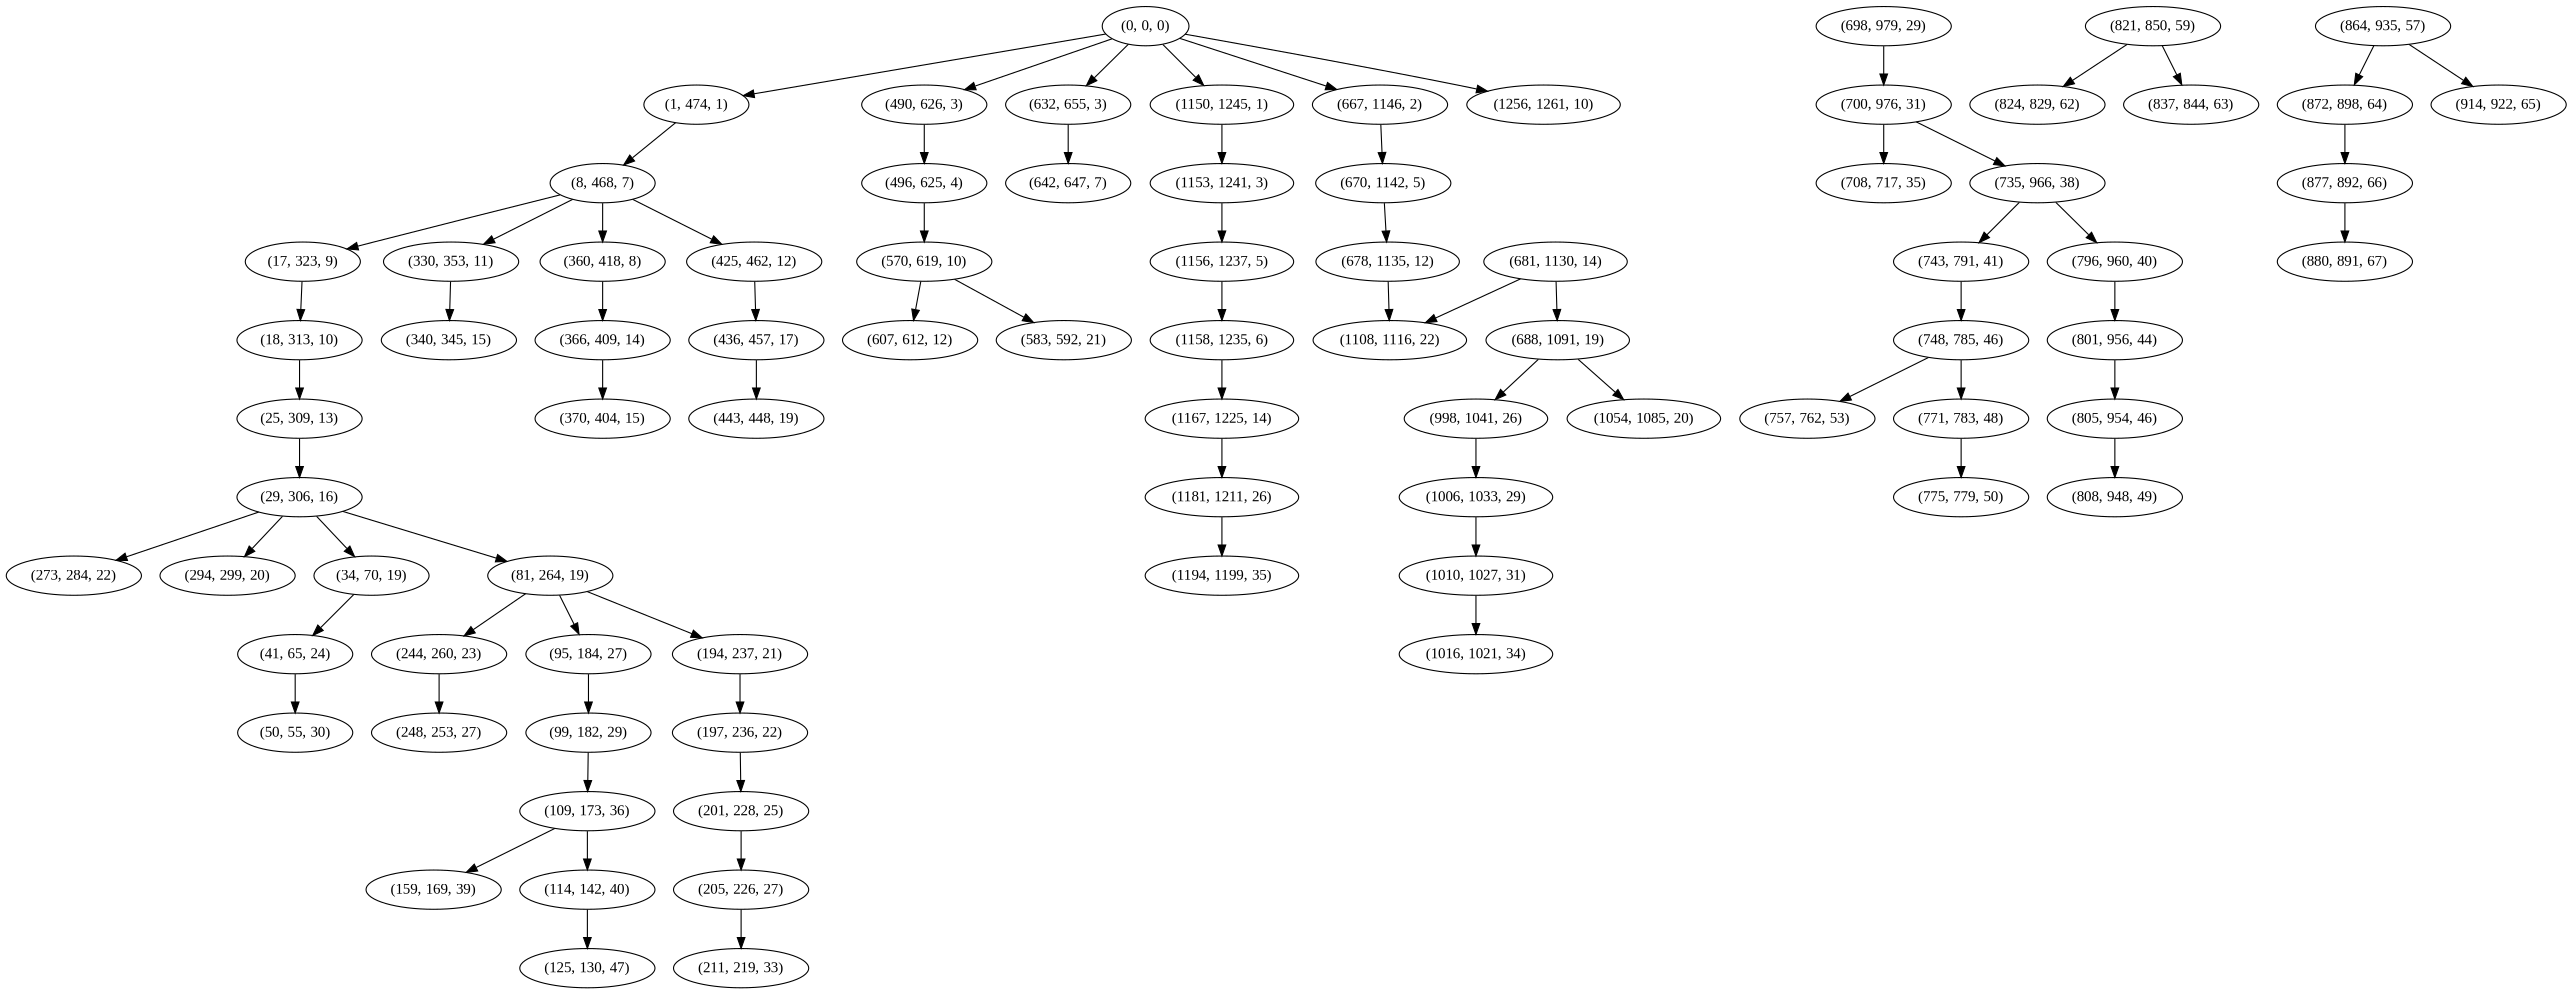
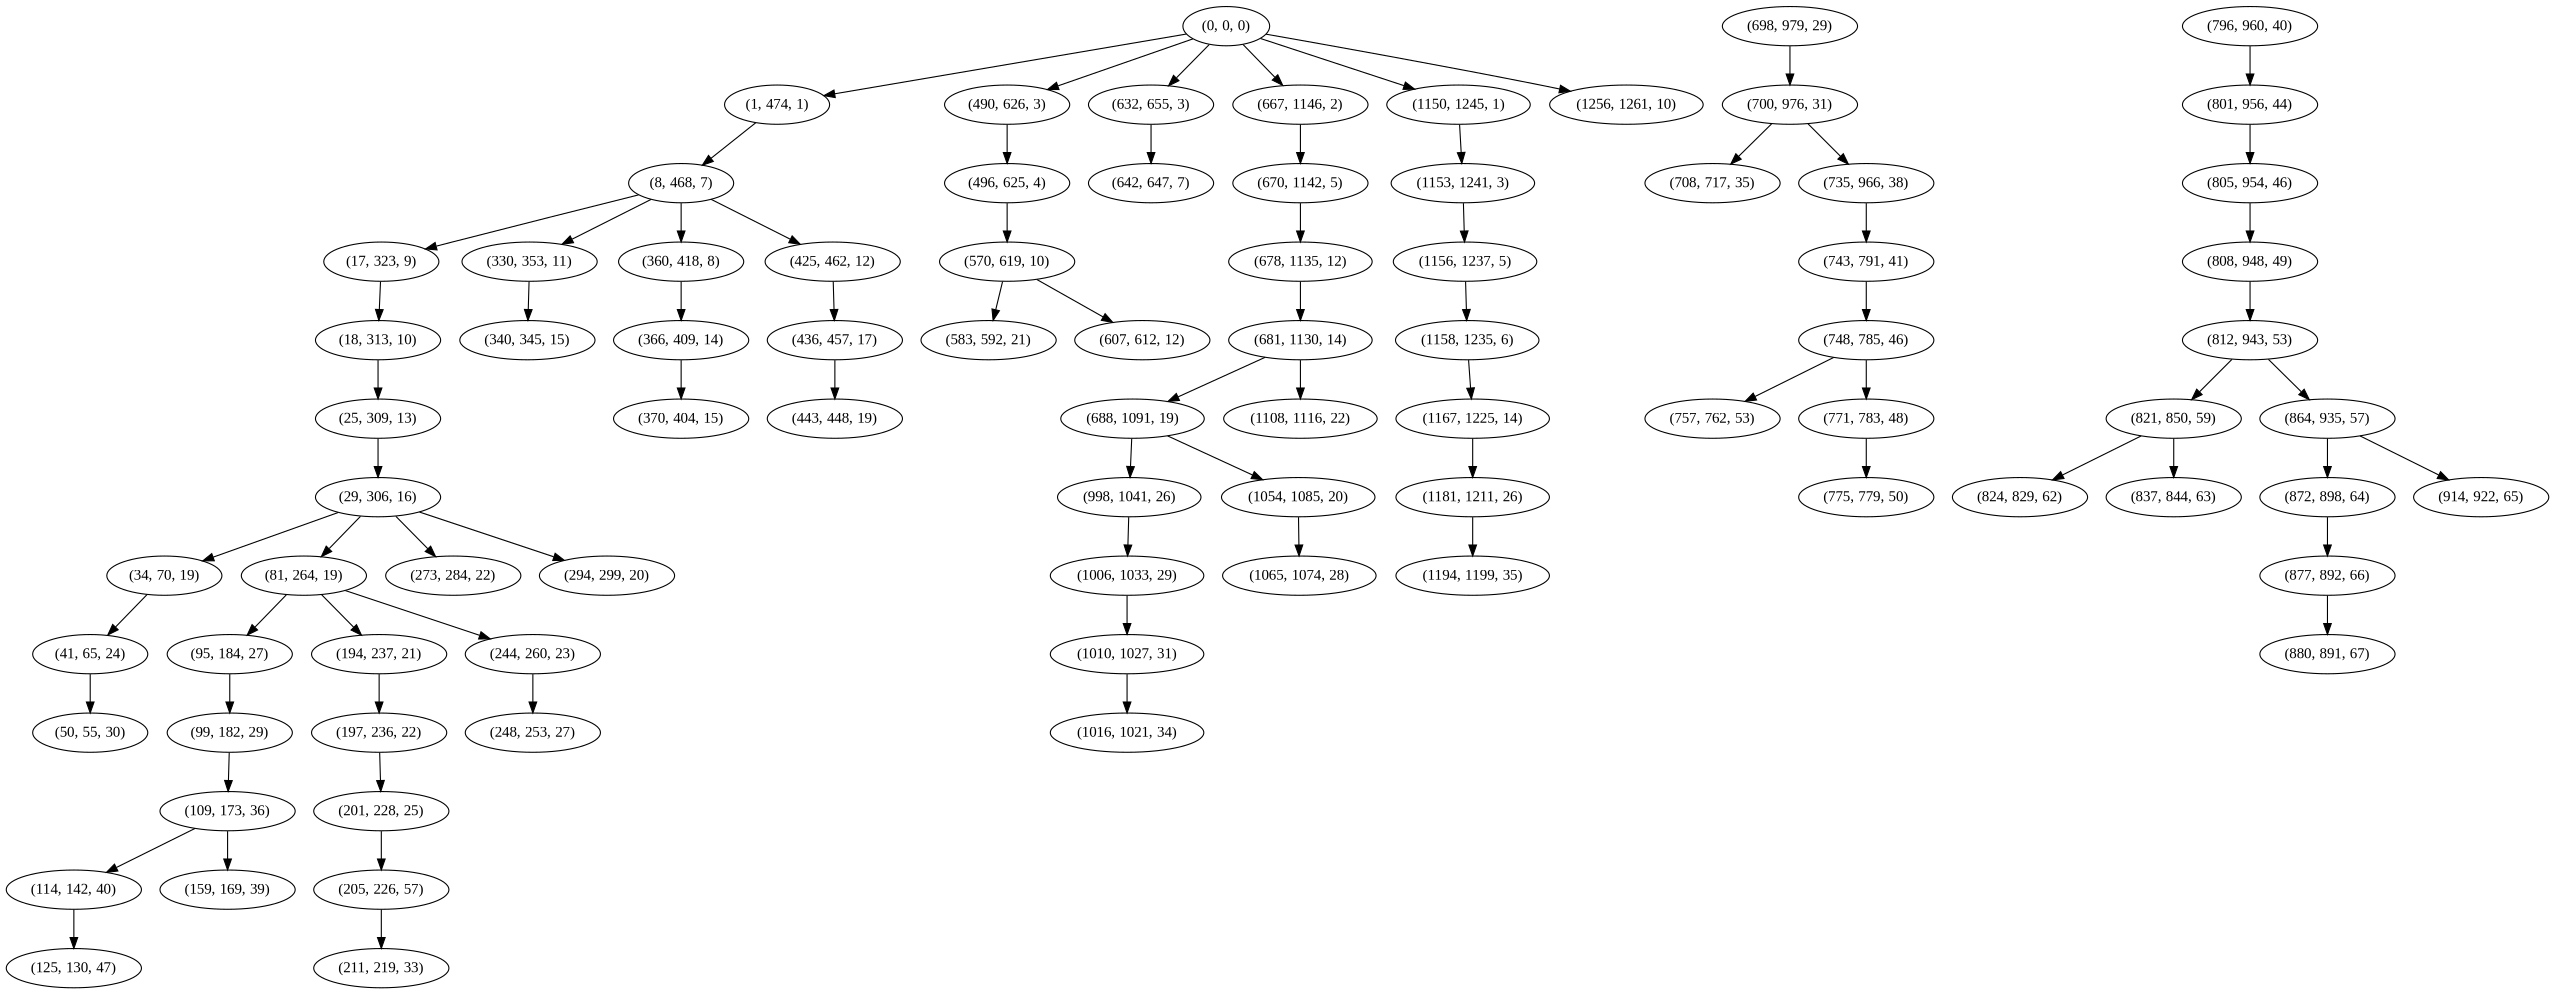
(2072, 219) -> none
(1389, 296) -> (1300, 296)
none -> (2250, 340)
none -> (1299, 576)
(741, 890) -> (381, 890)
